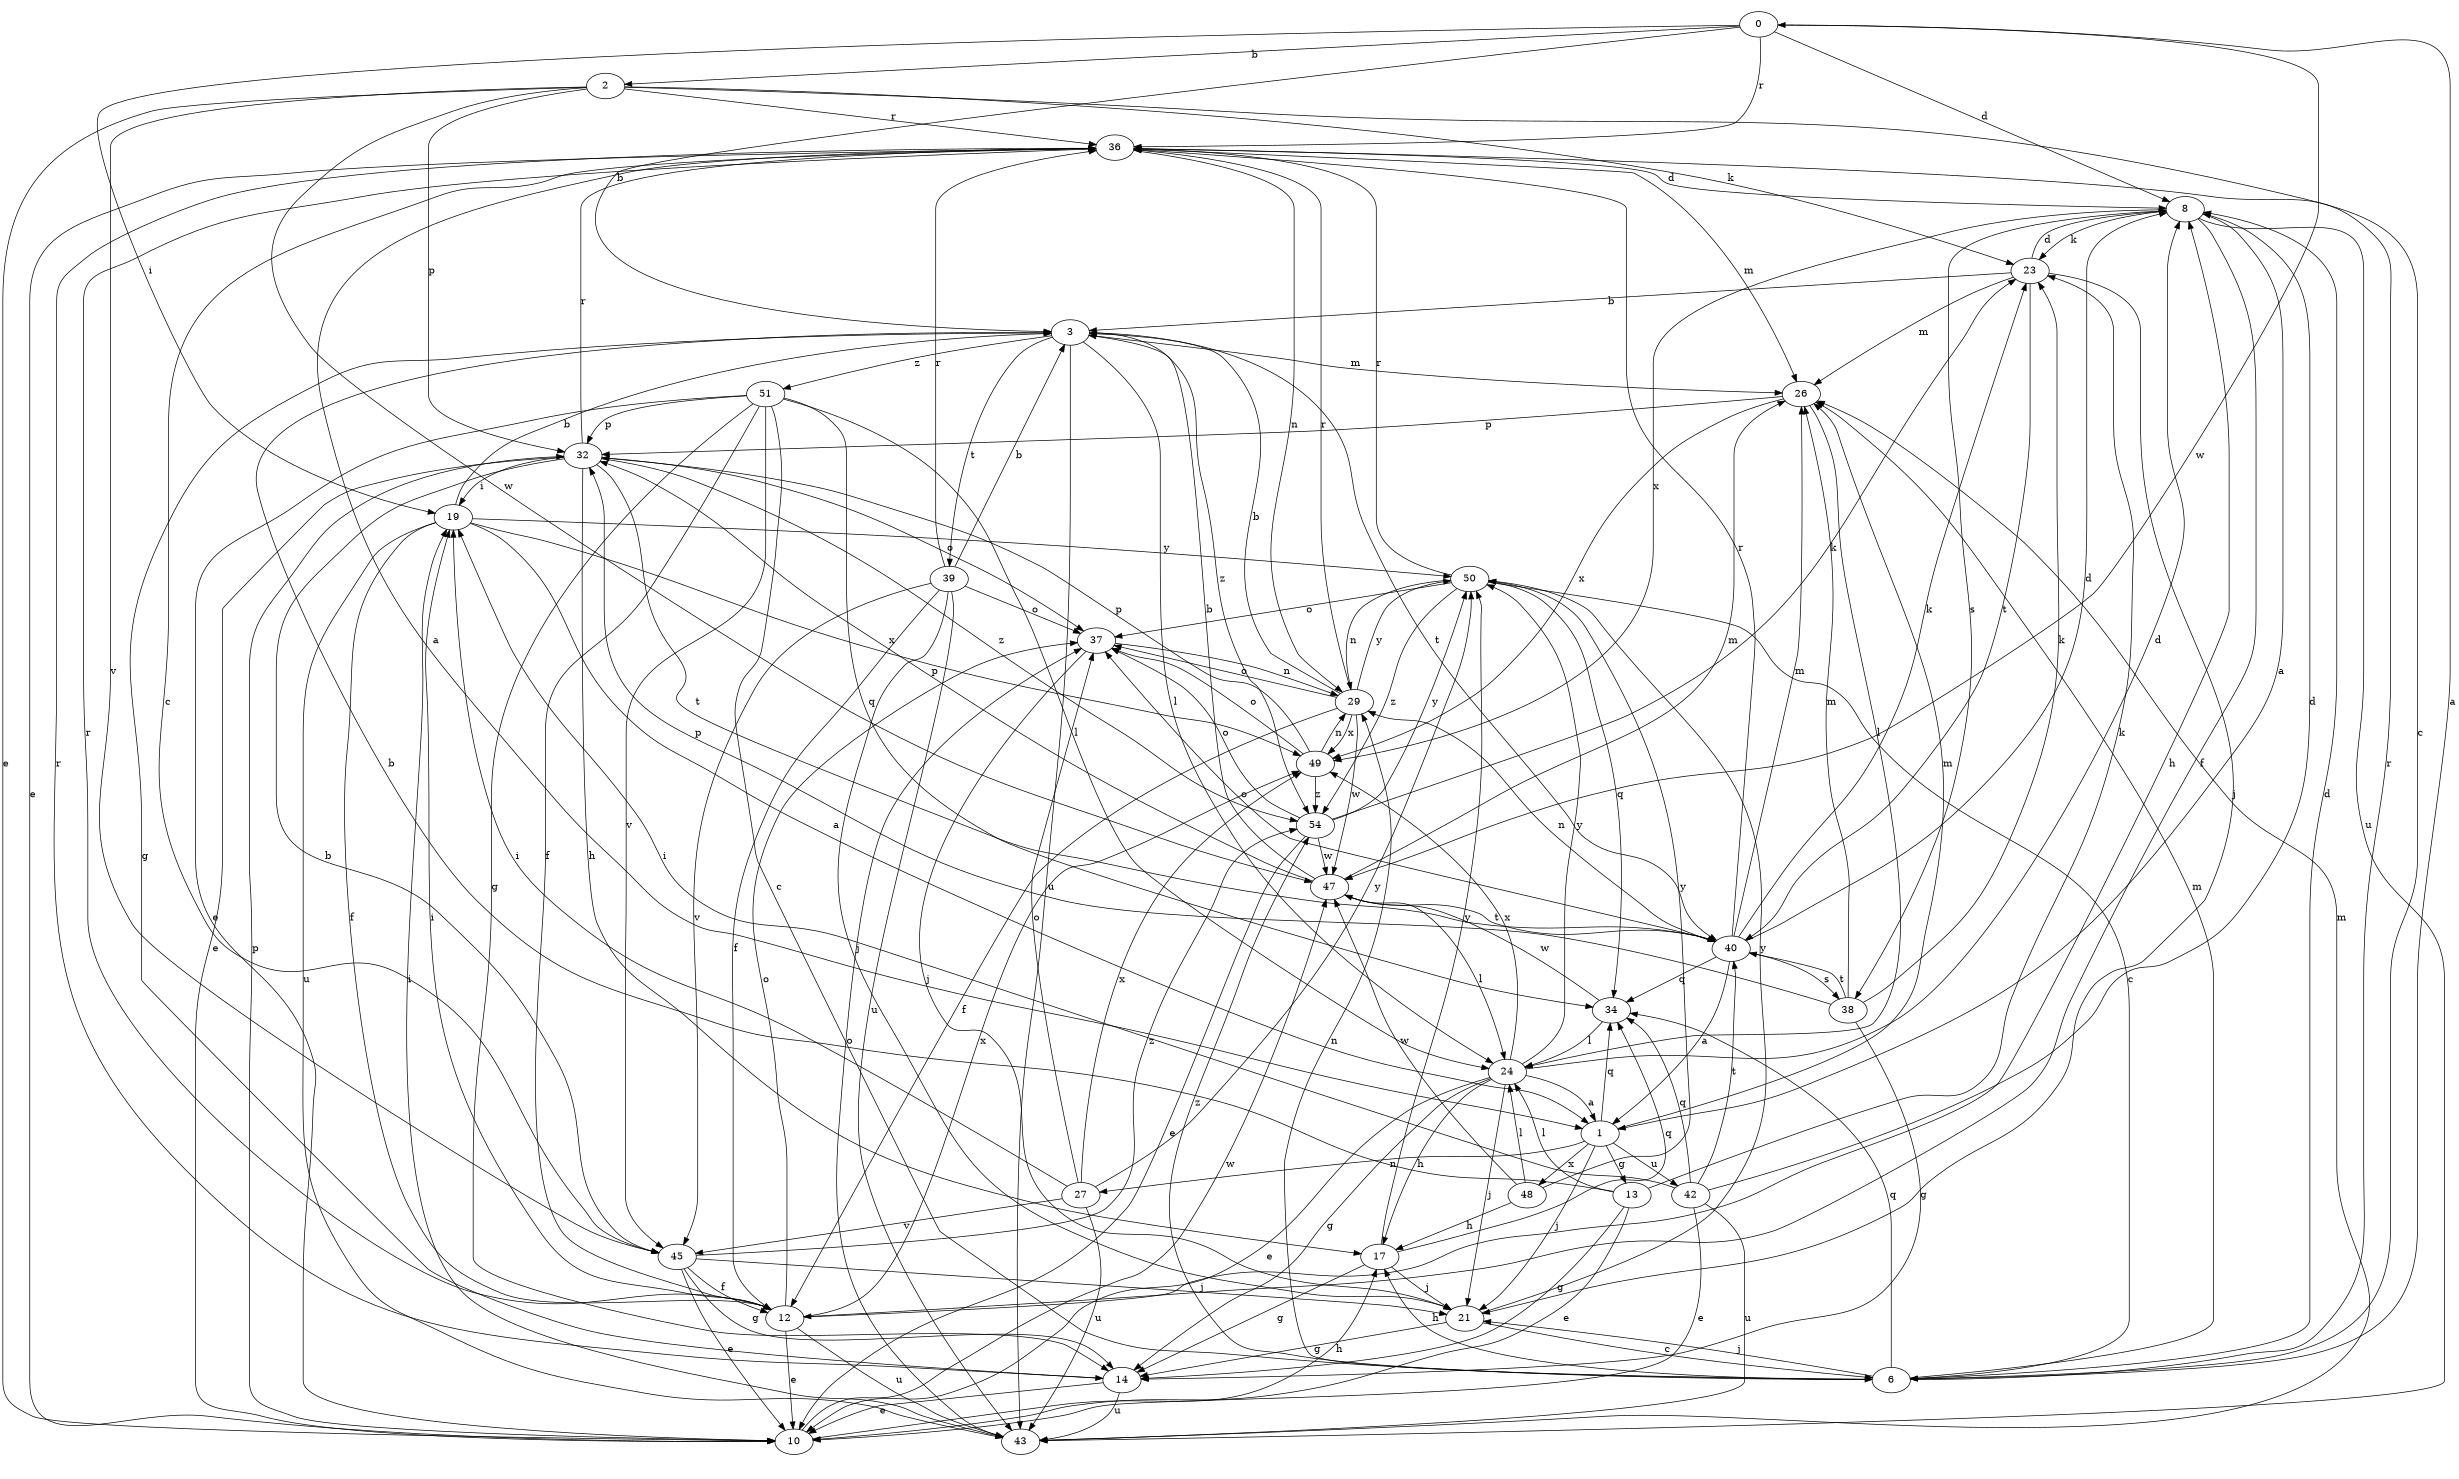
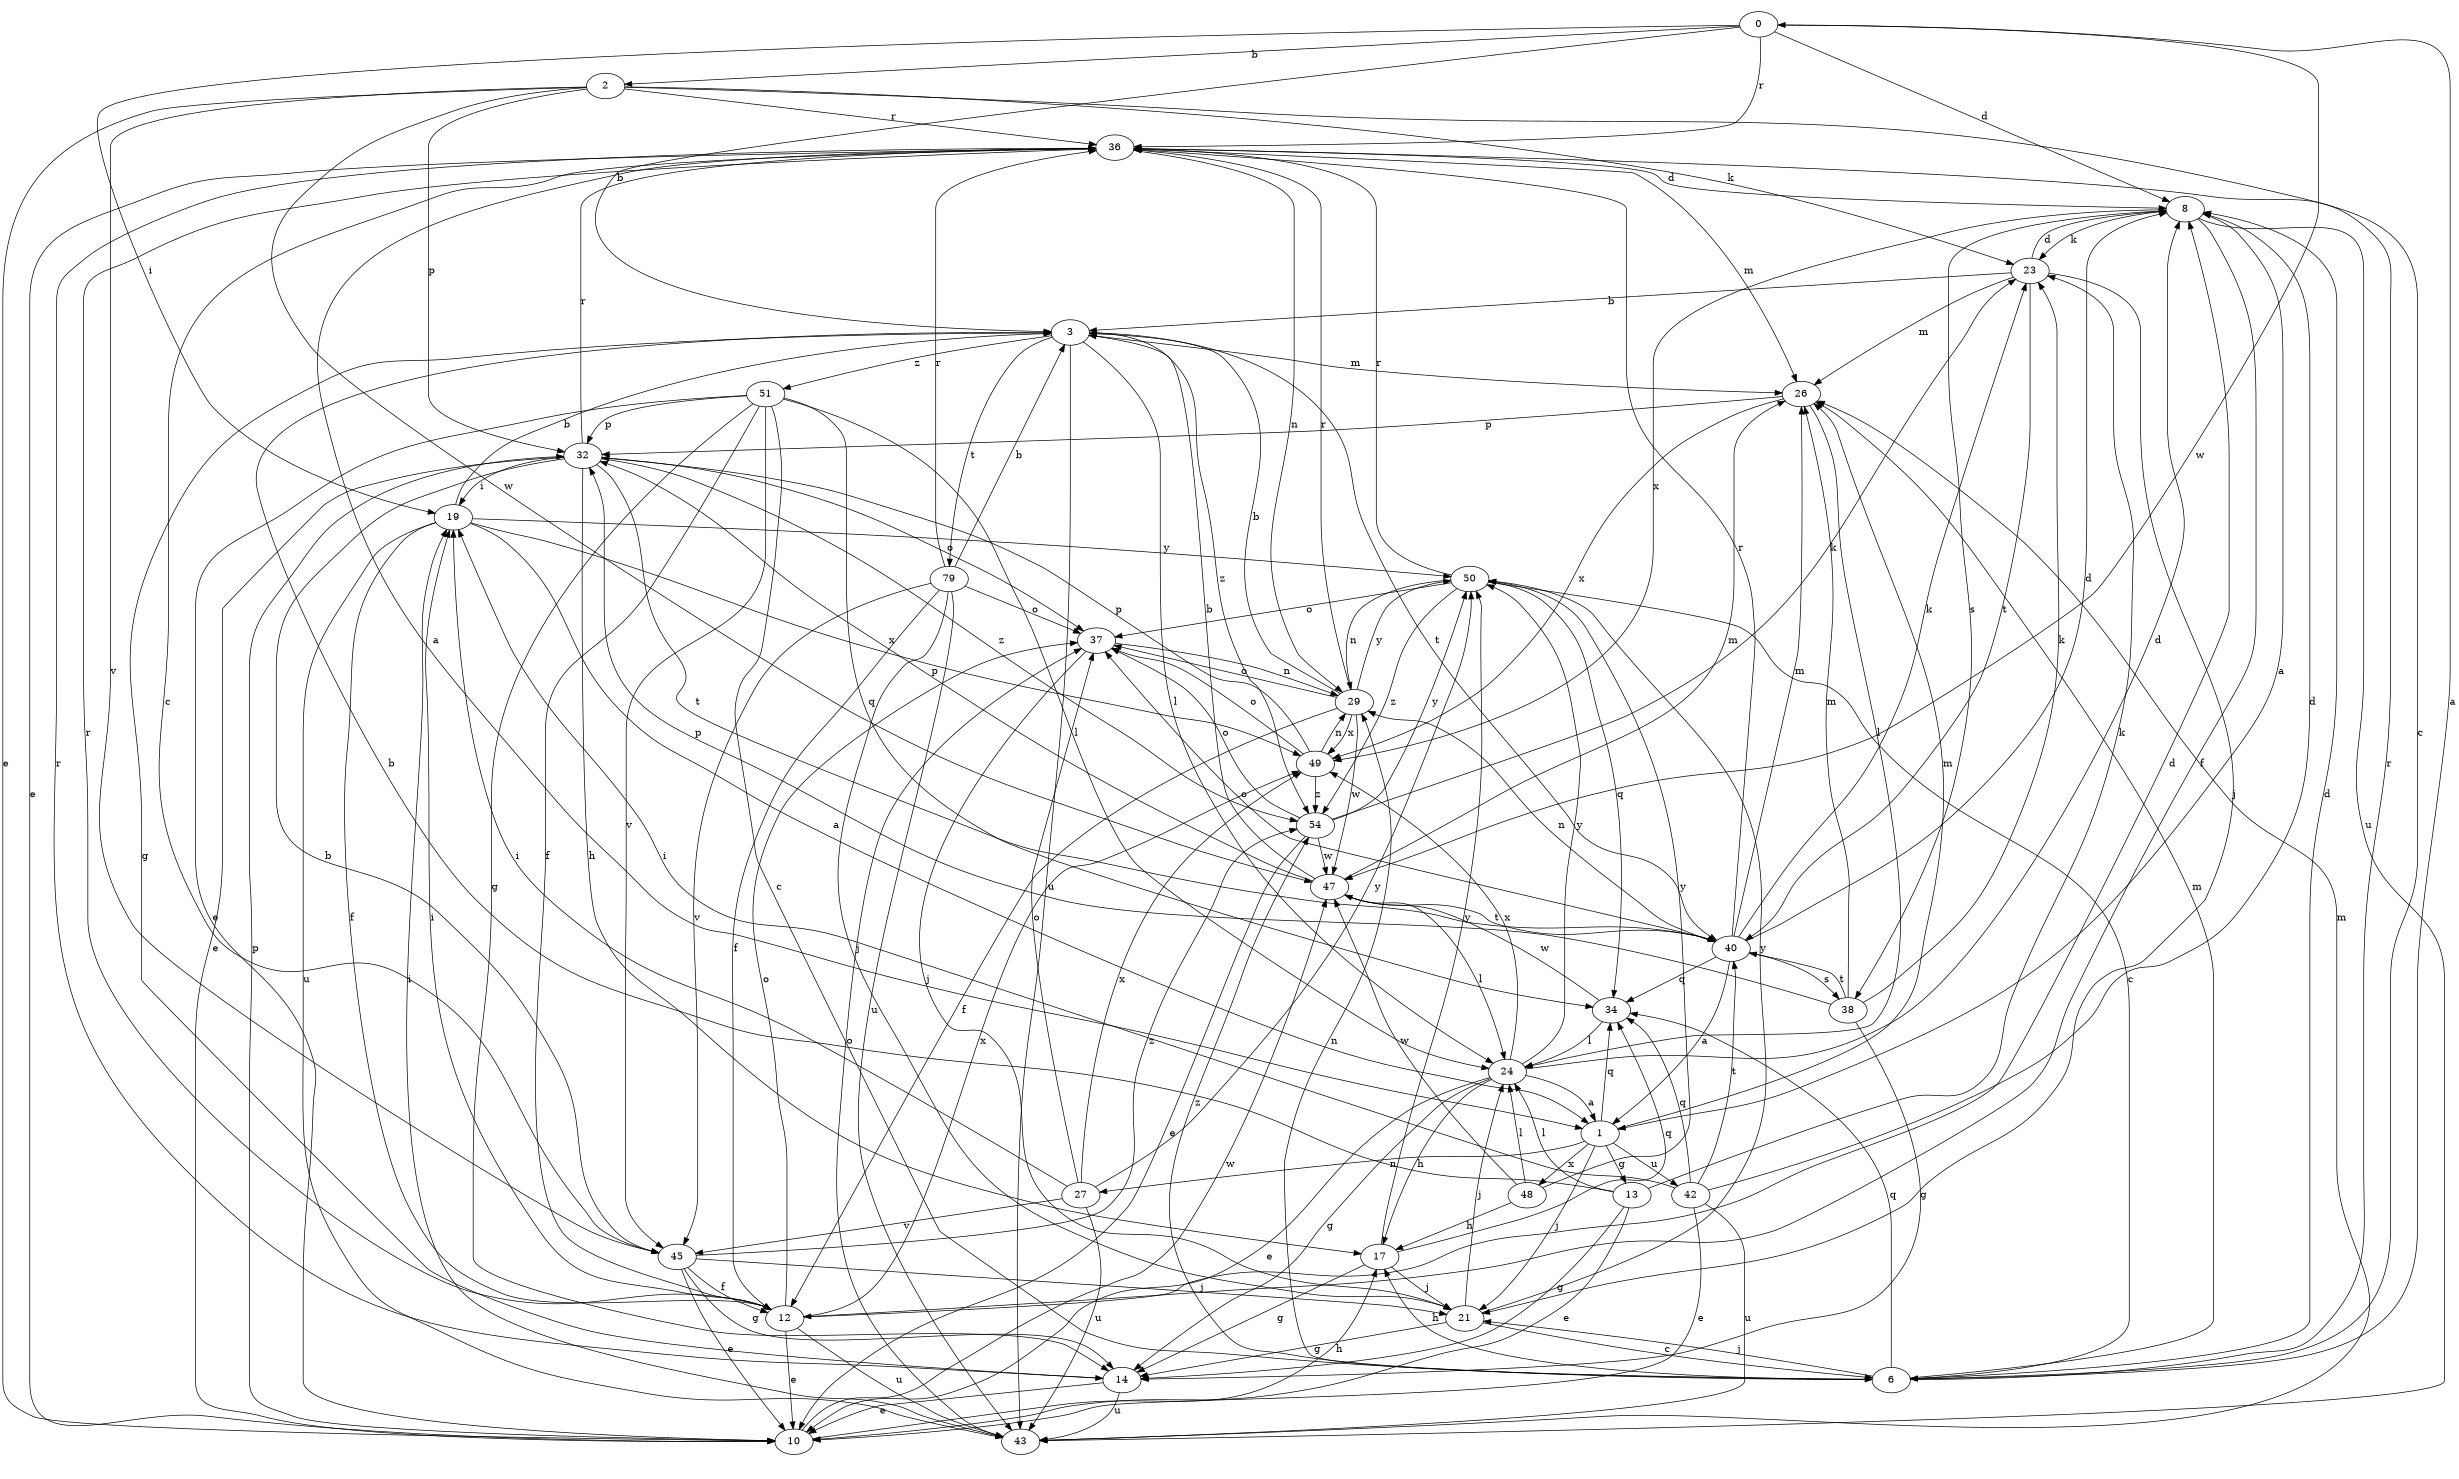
(949, 579) -> (949, 579)
(2172, 764) -> (2172, 764)
(1487, 1192) -> (1476, 1197)
